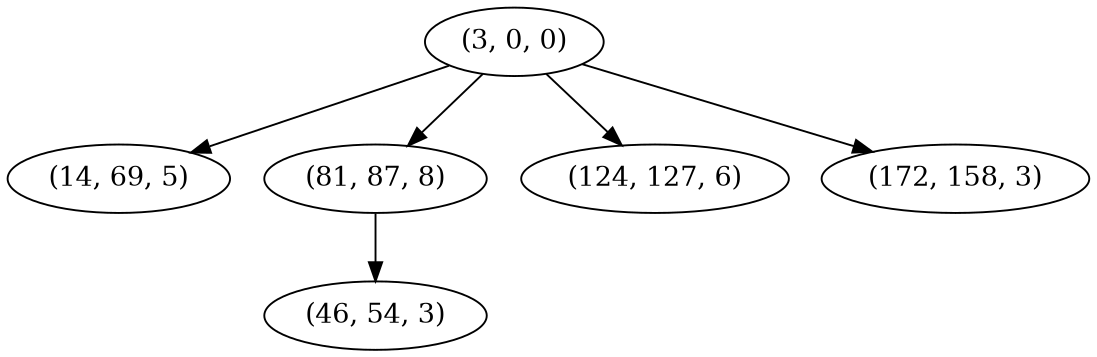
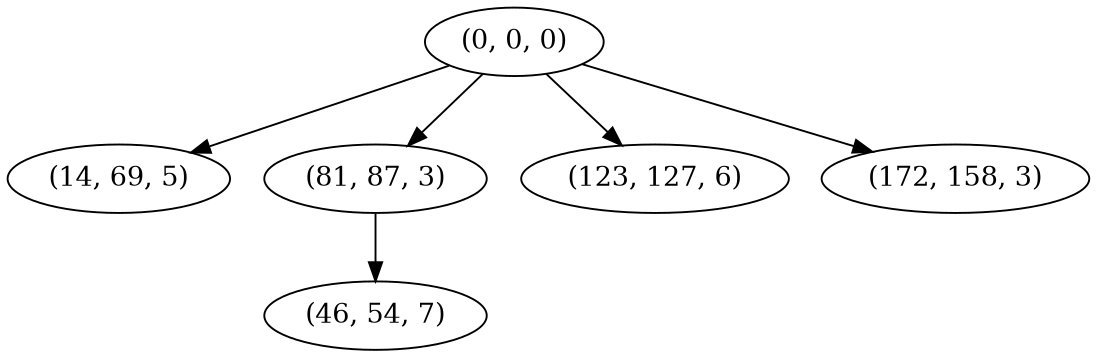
(514, 42) -> (514, 42)
(376, 179) -> (376, 179)
(655, 179) -> (655, 179)
(376, 316) -> (376, 316)
